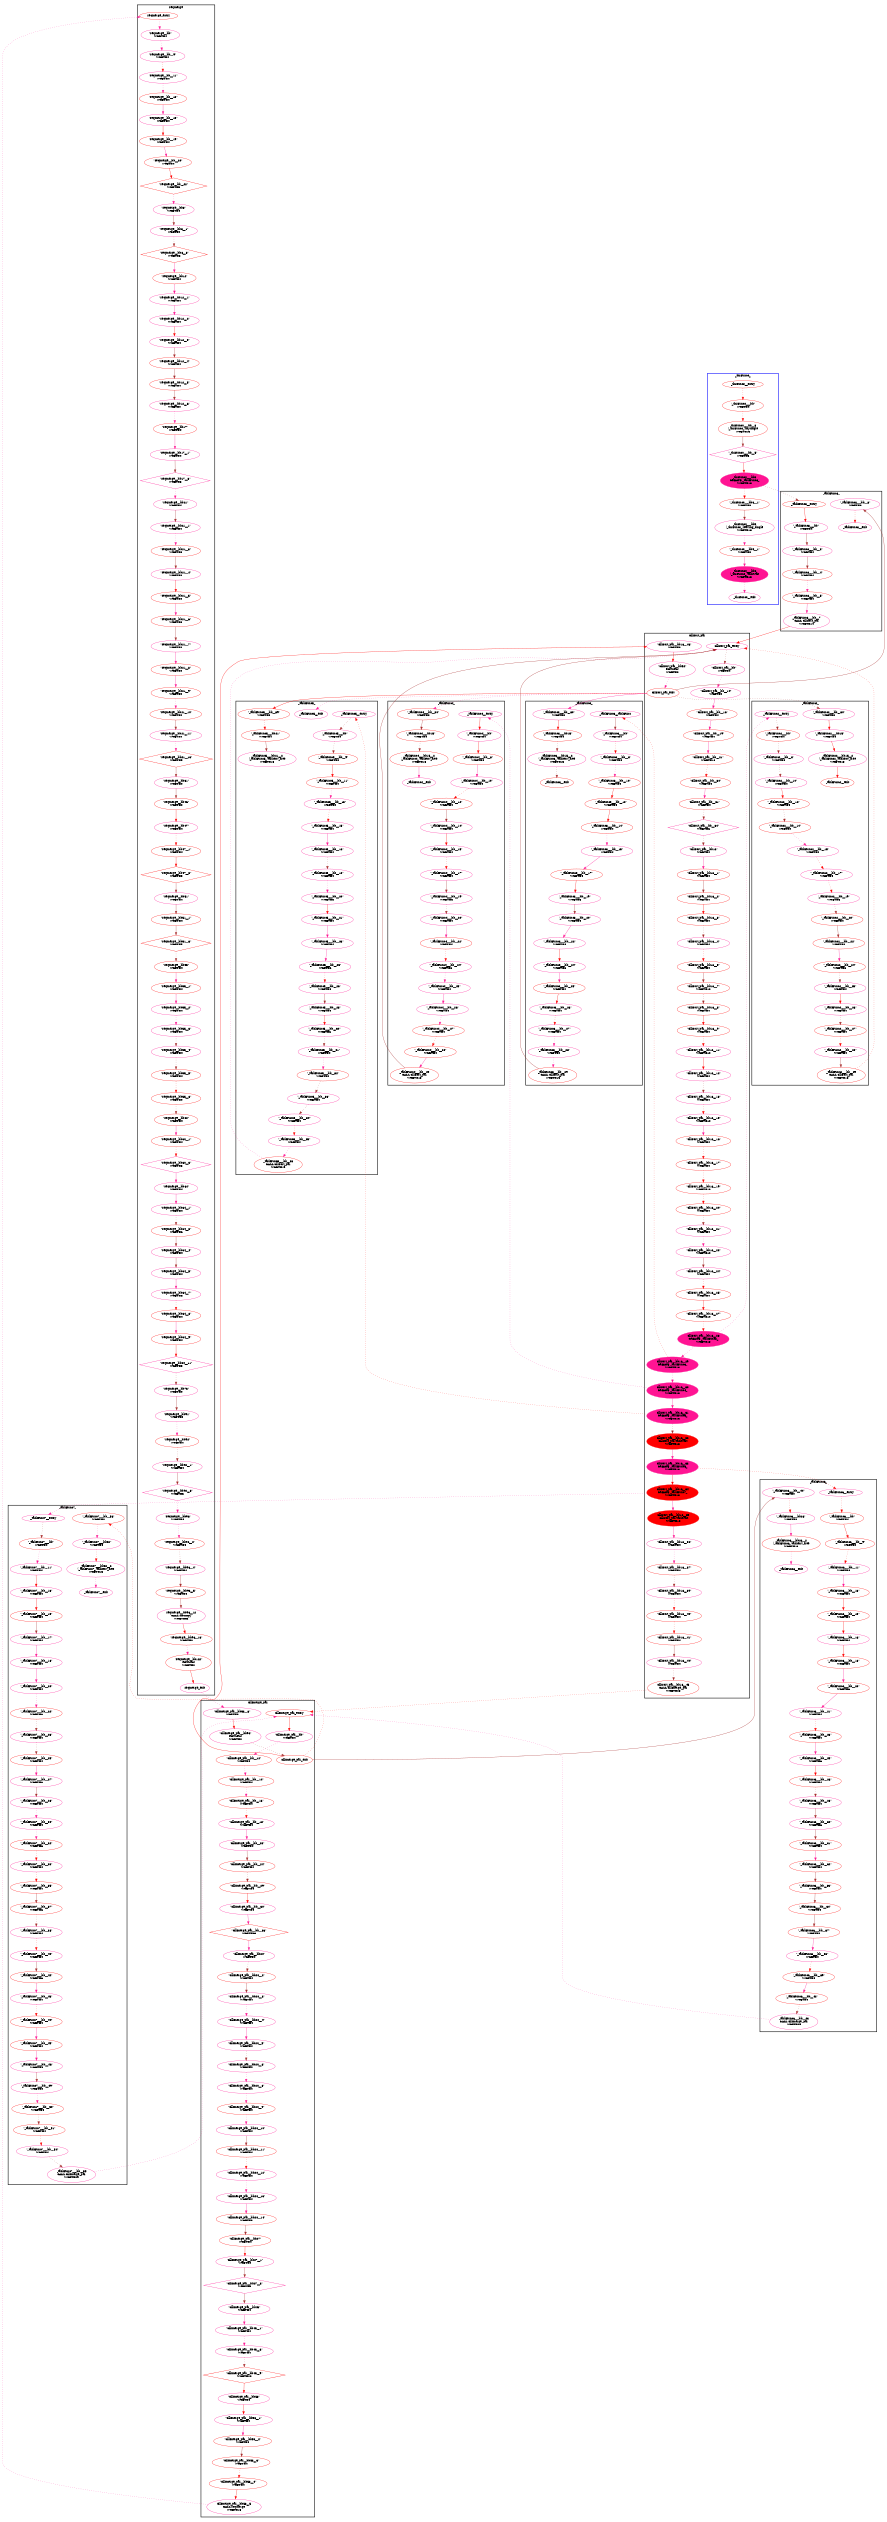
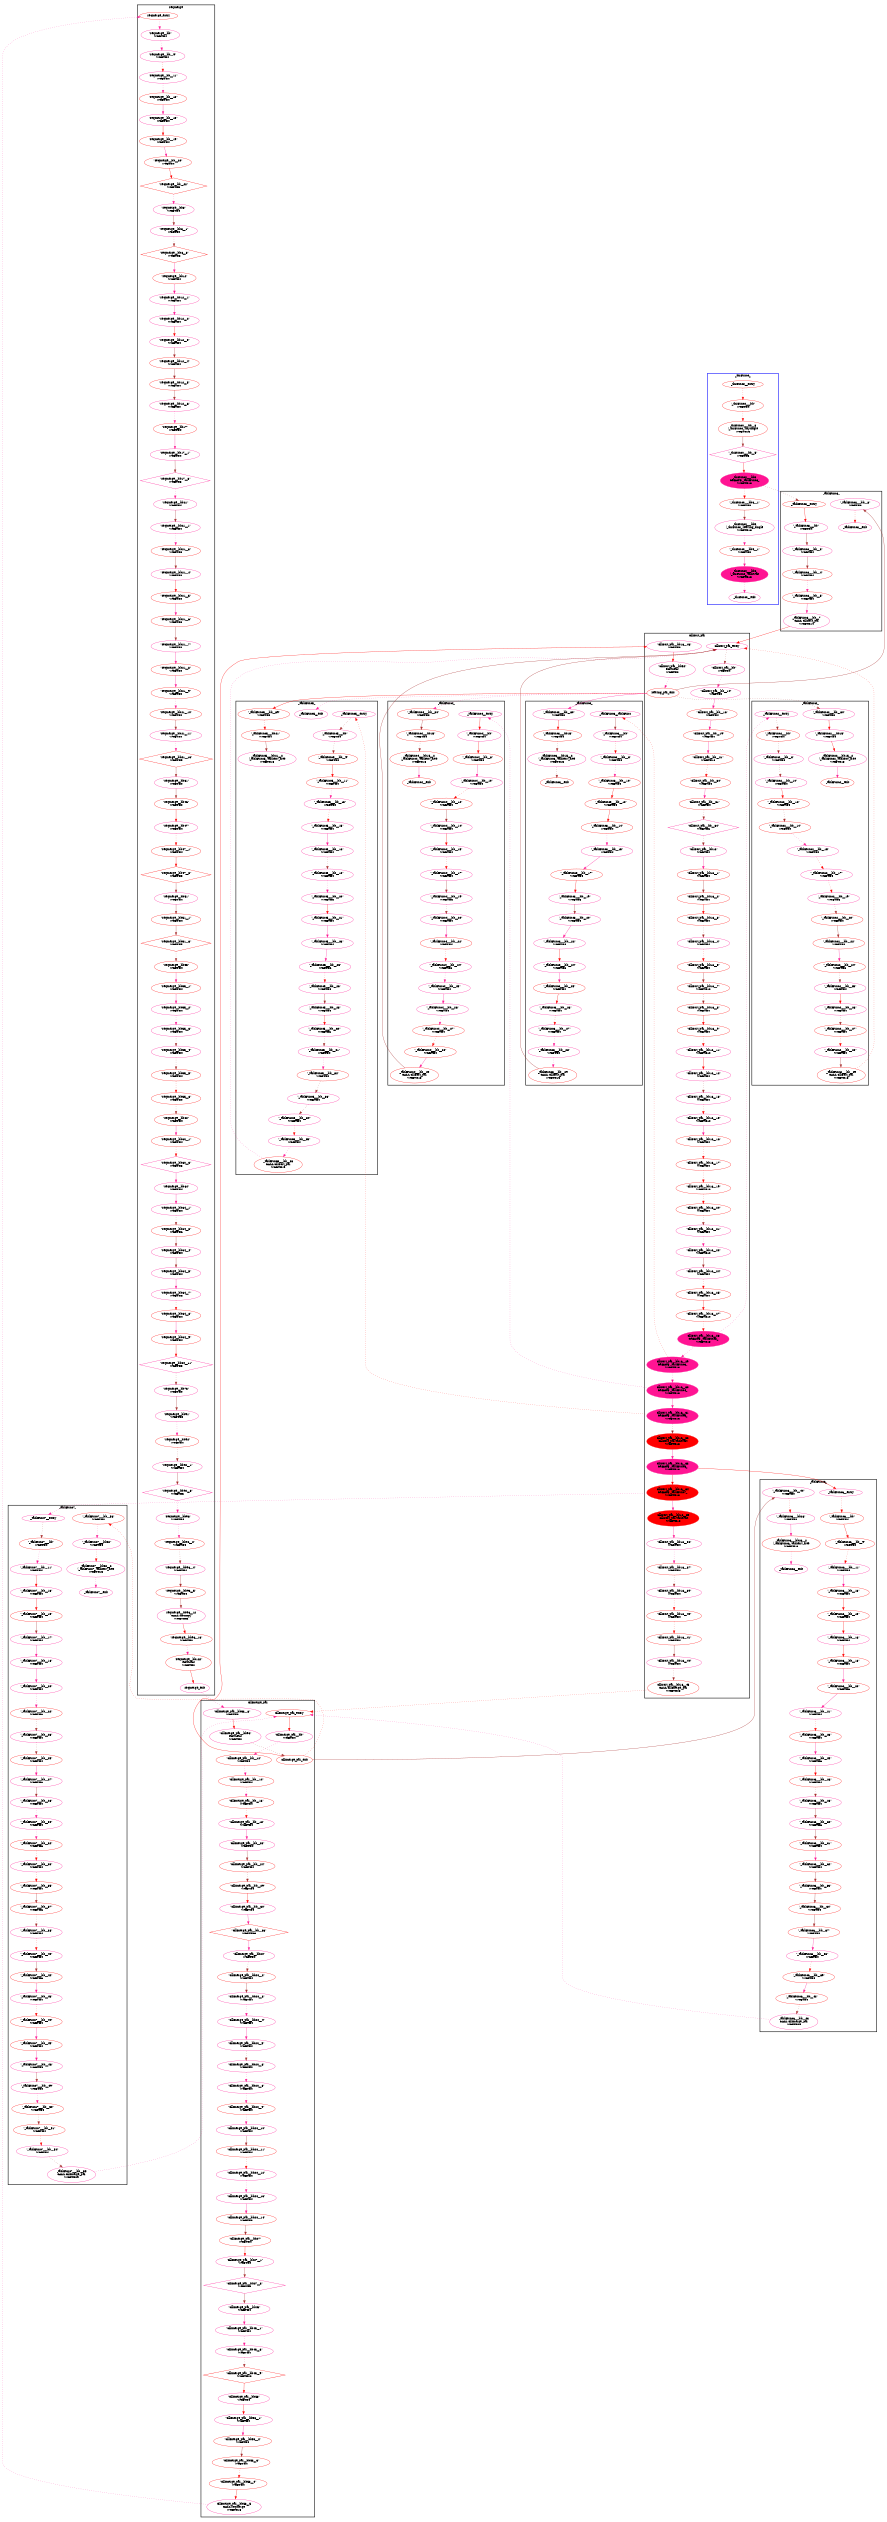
(663, 693) -> (663, 693)
(837, 771) -> (837, 771)
(419, 783) -> (419, 783)
(767, 1472) -> (767, 1472)
